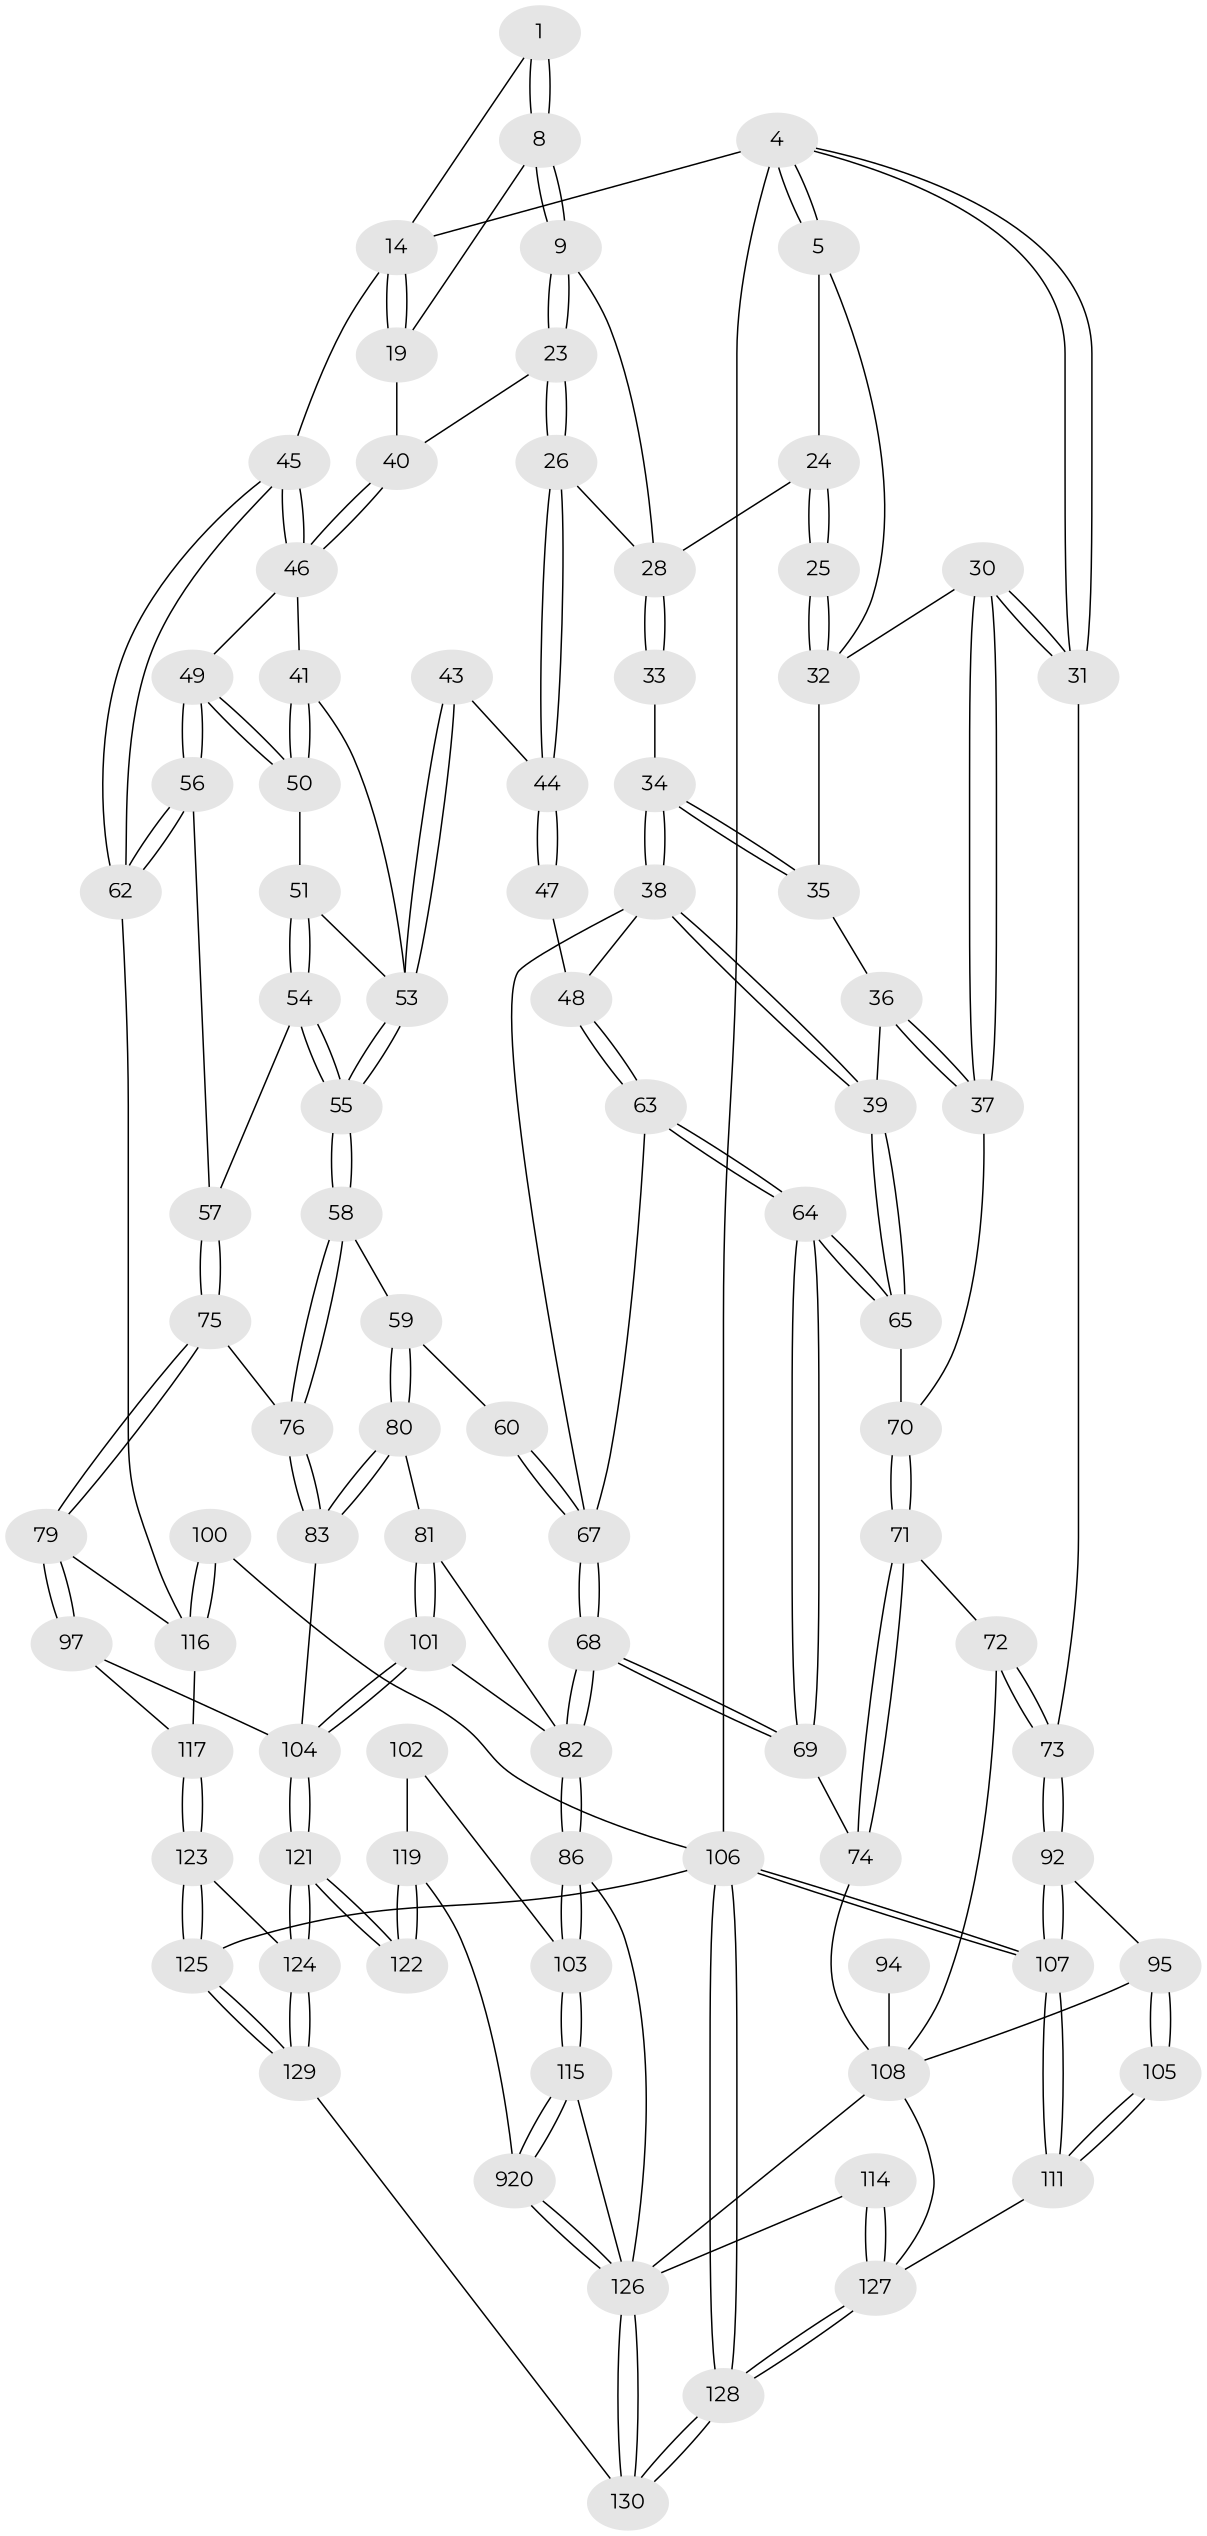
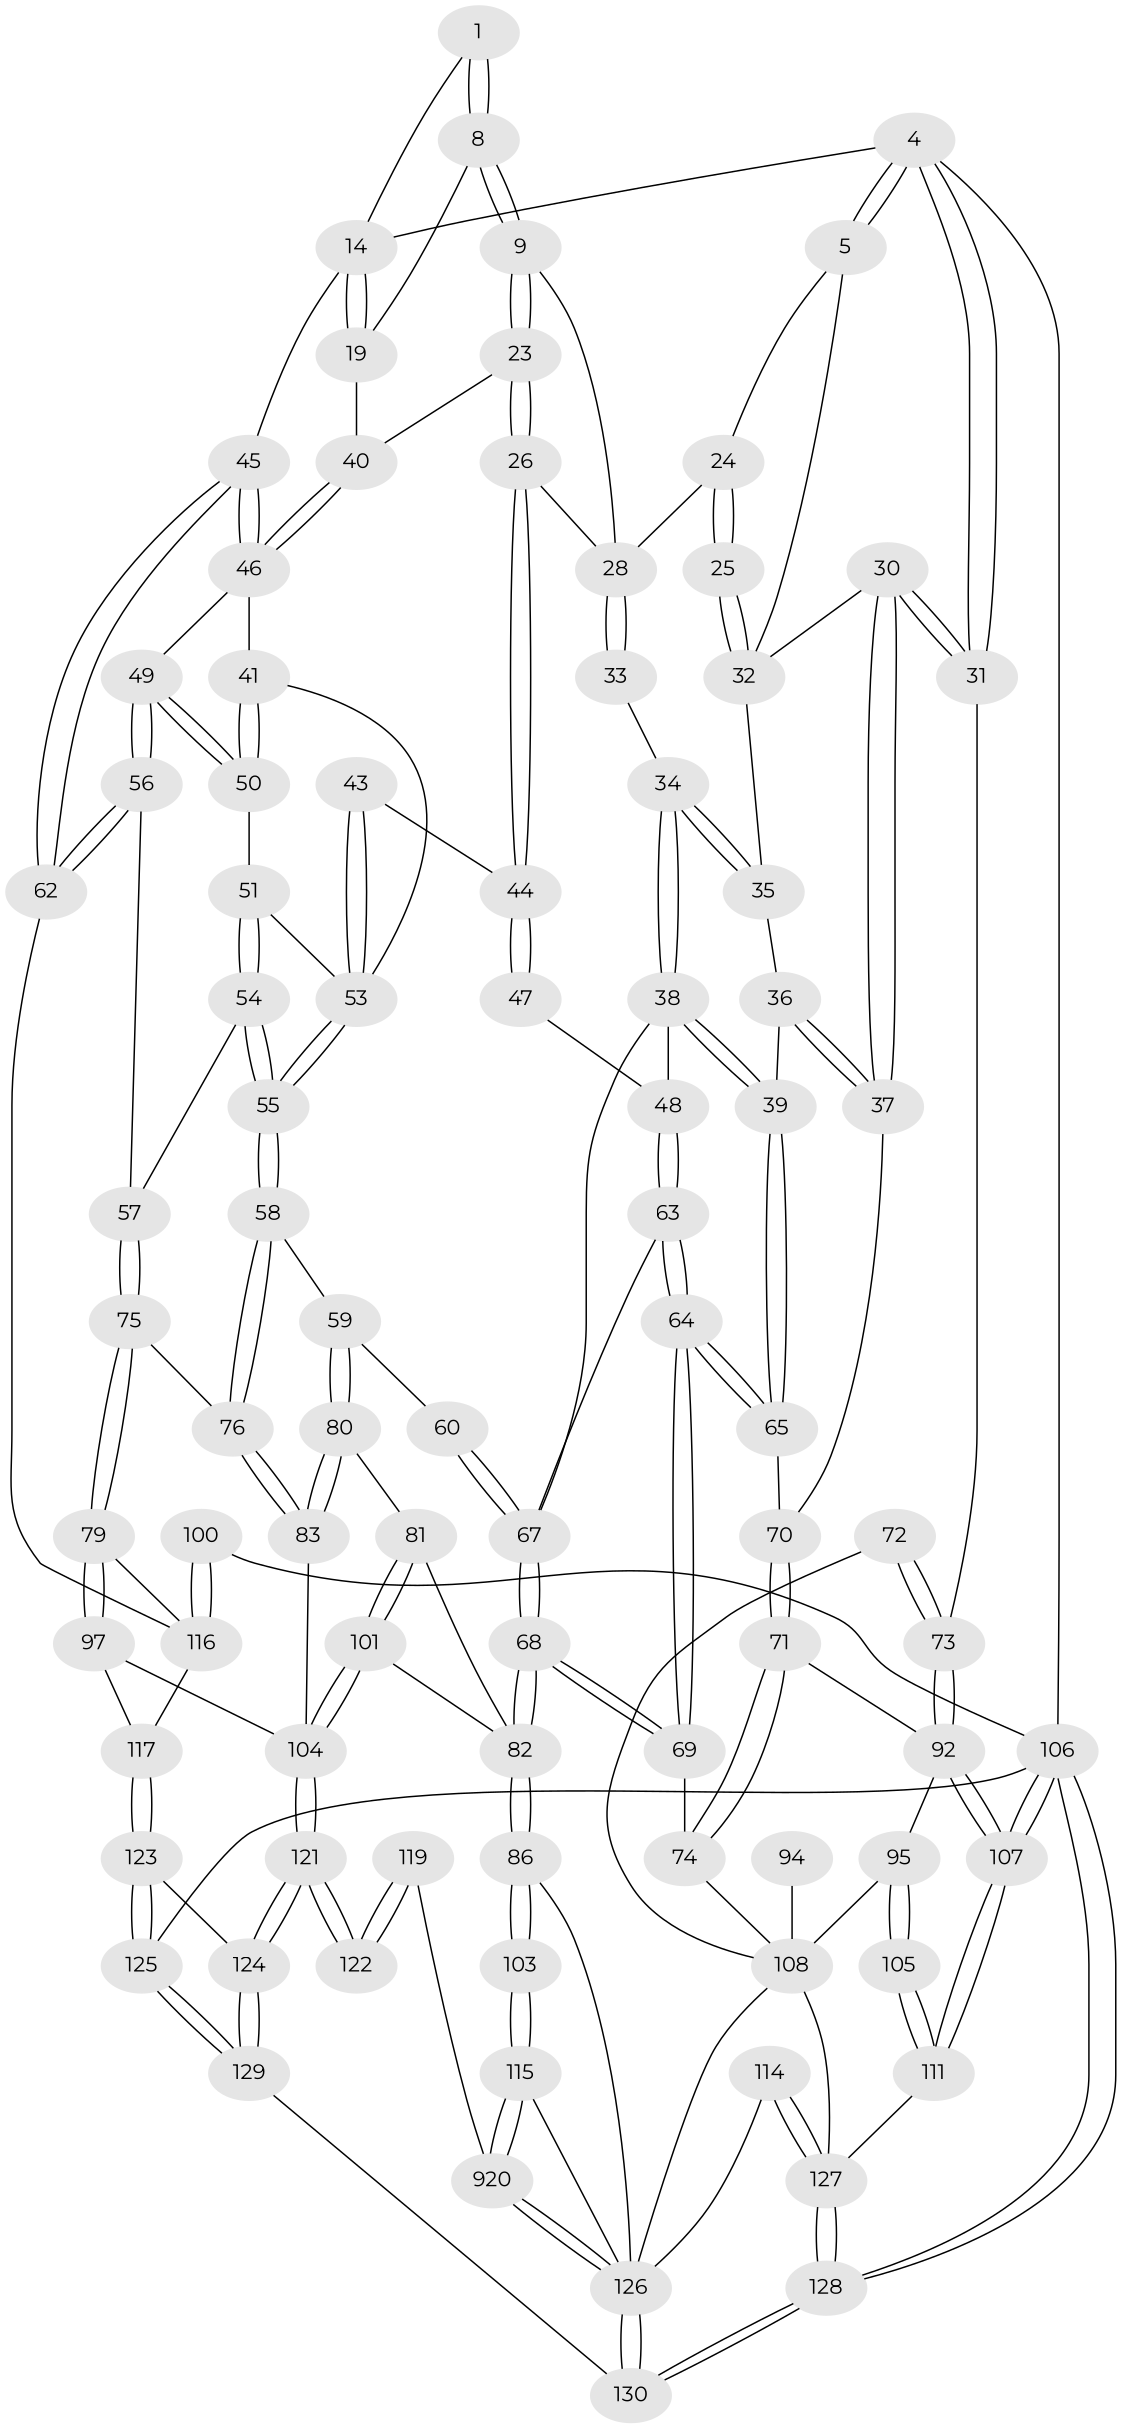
(949, 1590) -> (862, 1698)
(407, 1751) -> none
